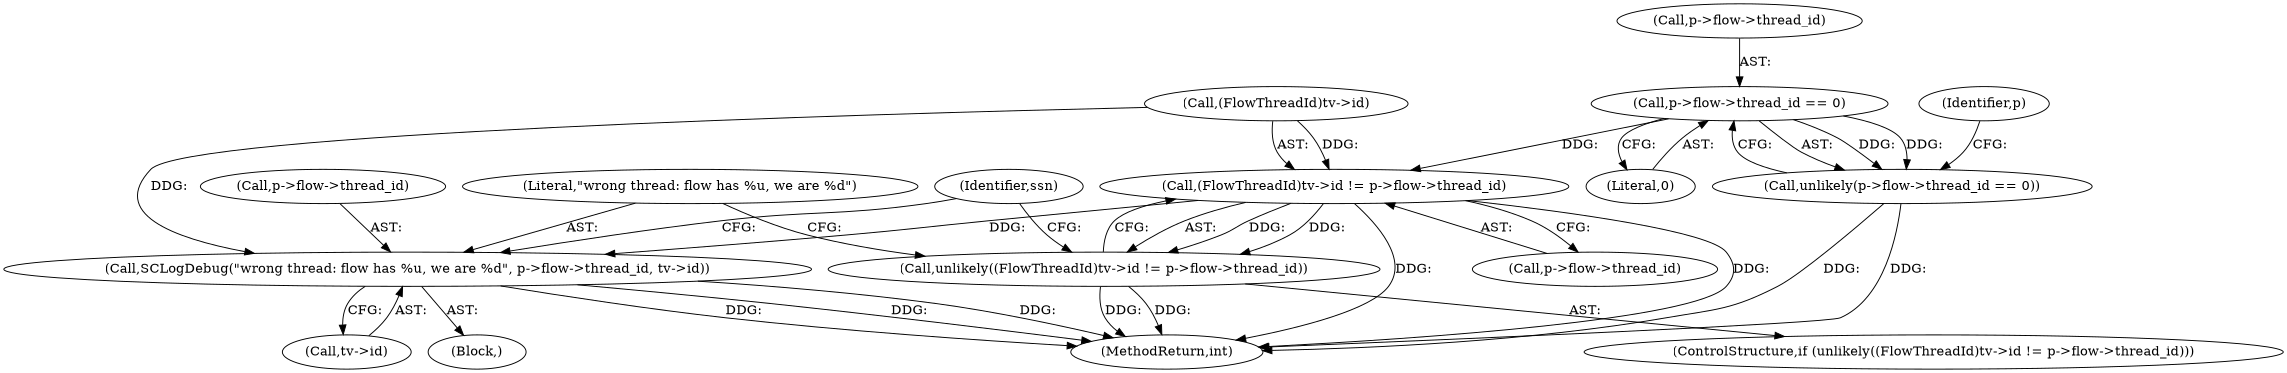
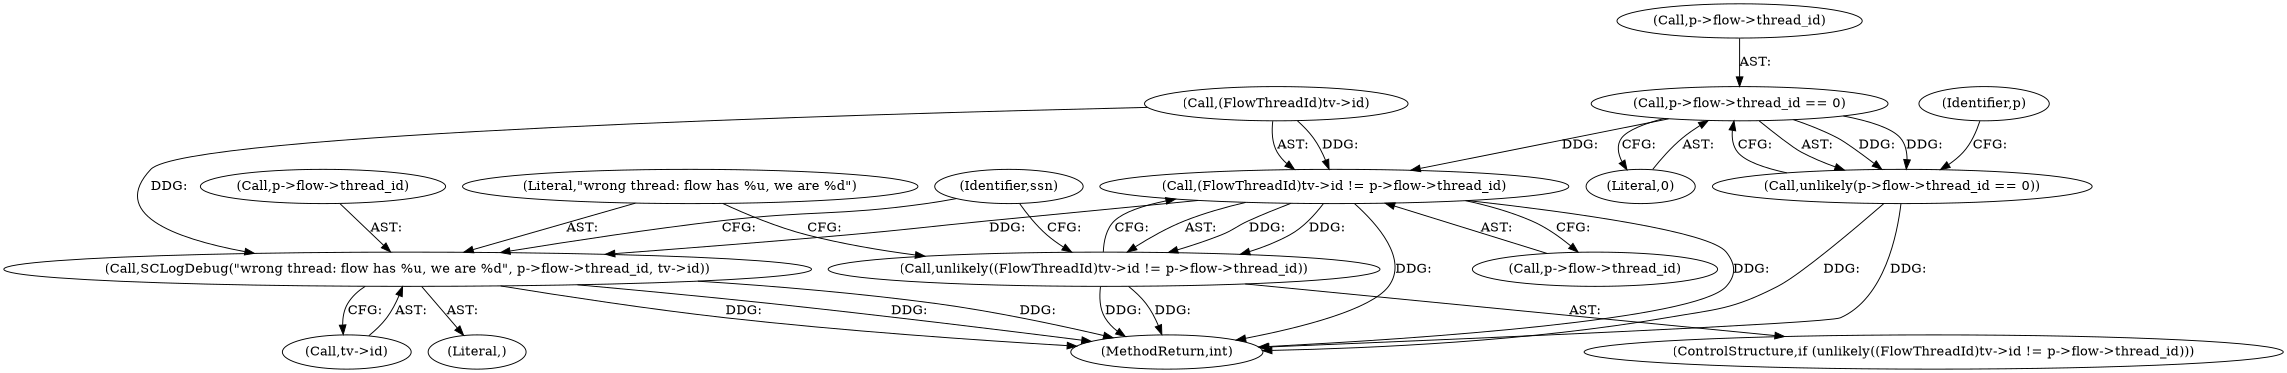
(477, 352) -> (477, 352)
